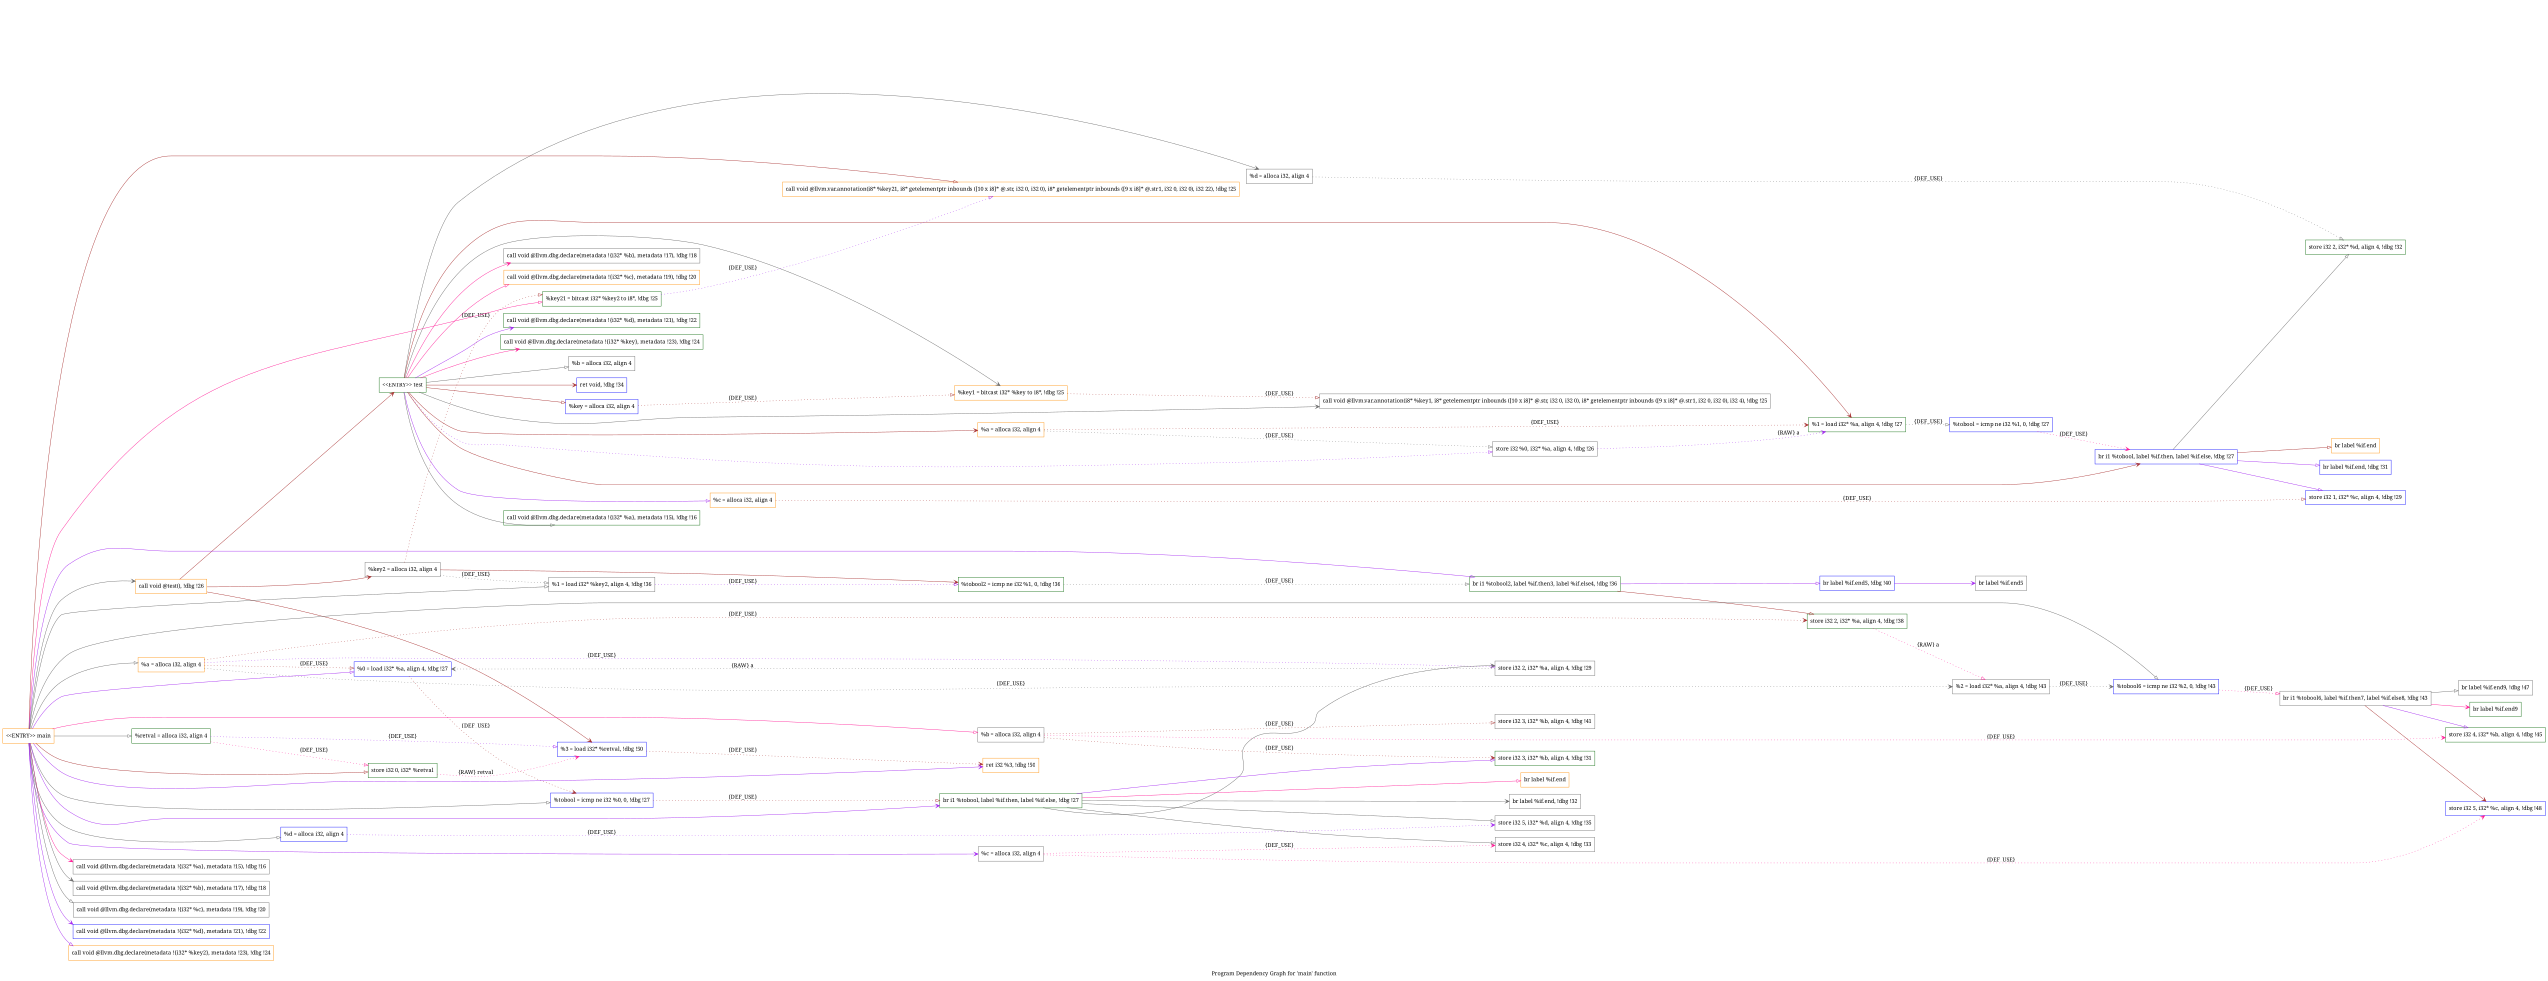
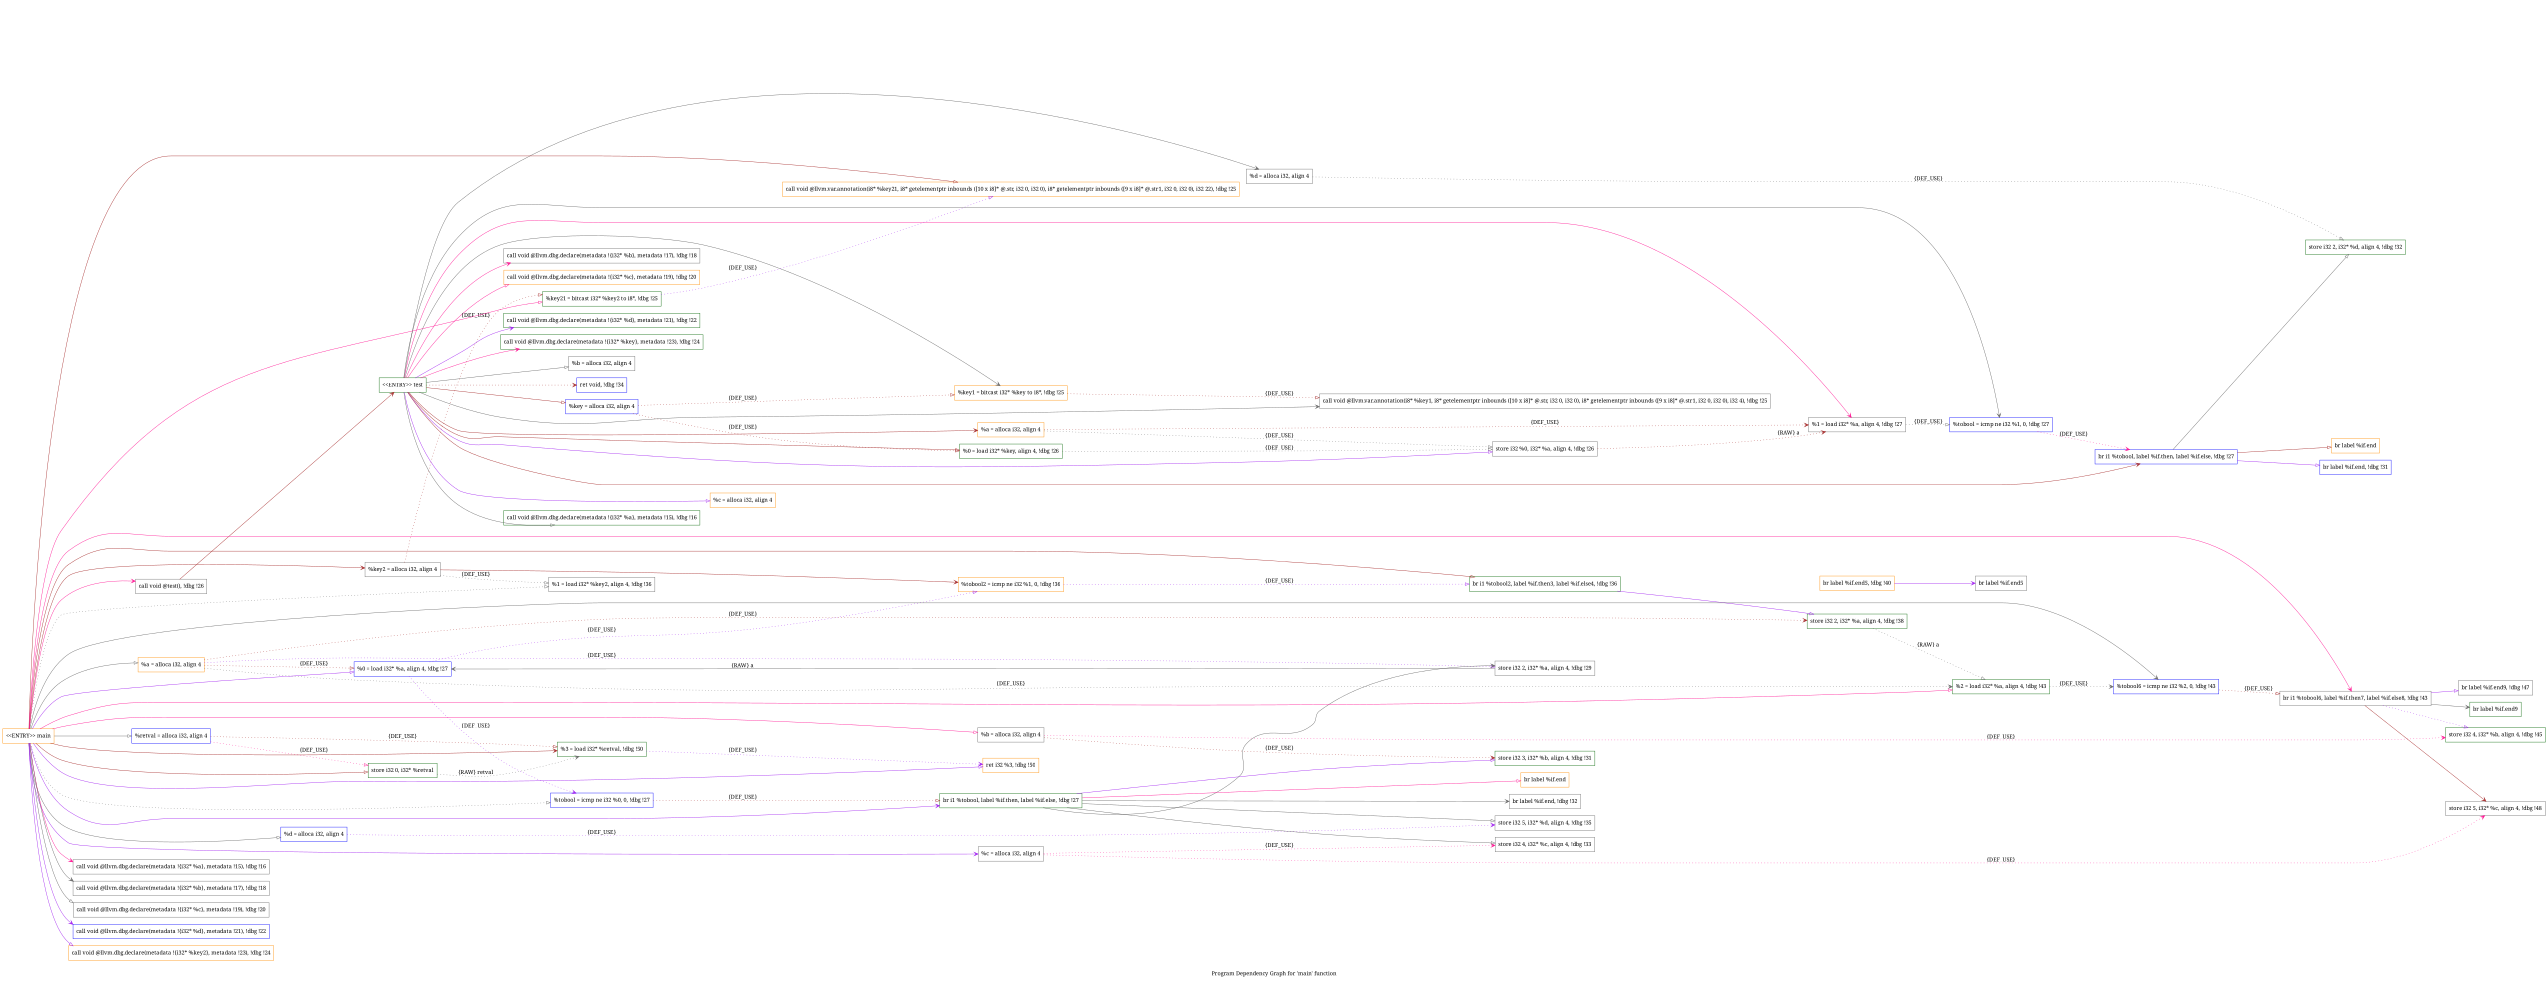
none -> (1211, 208)
(1114, 223) -> (1114, 223)
(499, 385) -> (499, 385)
(1857, 425) -> (1857, 425)
(1710, 444) -> (1710, 444)
none -> (1011, 451)
(937, 467) -> (937, 467)
(2355, 497) -> none
none -> (1147, 536)
(682, 551) -> (682, 551)
(1857, 583) -> (1857, 583)
(805, 584) -> (702, 633)
(1011, 584) -> (1011, 584)
(1264, 584) -> (1264, 584)
(1718, 584) -> none
(287, 585) -> (134, 566)
(171, 586) -> (171, 586)
(1704, 600) -> (1704, 600)
(228, 602) -> (243, 601)
(1077, 603) -> (1077, 603)
(48, 626) -> (48, 626)
(408, 642) -> (314, 755)
(1927, 653) -> (1927, 653)
(975, 669) -> (975, 669)
(2001, 687) -> (2001, 687)
(2247, 692) -> (2247, 692)
(2443, 692) -> (2443, 692)
none -> (992, 704)
(2448, 706) -> (2448, 706)
(2424, 716) -> (2424, 716)
(1545, 722) -> none
(171, 736) -> (171, 736)
(382, 740) -> (382, 740)
(482, 747) -> (482, 747)
(602, 749) -> (602, 749)
(813, 758) -> (813, 758)
(507, 774) -> (507, 774)
(499, 781) -> (499, 781)
(2496, 808) -> (2496, 808)
(273, 810) -> (273, 810)
